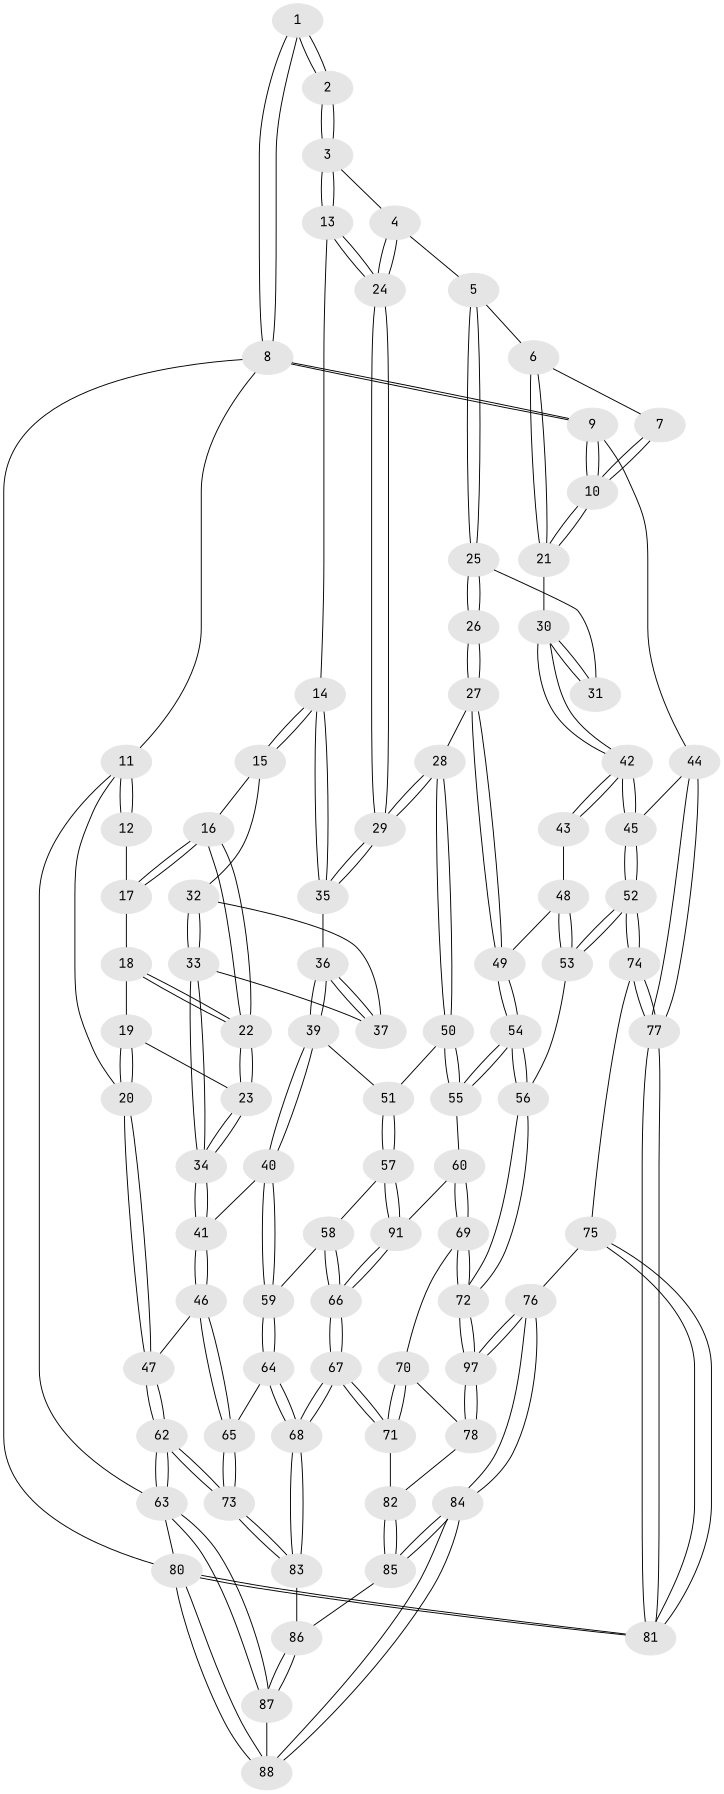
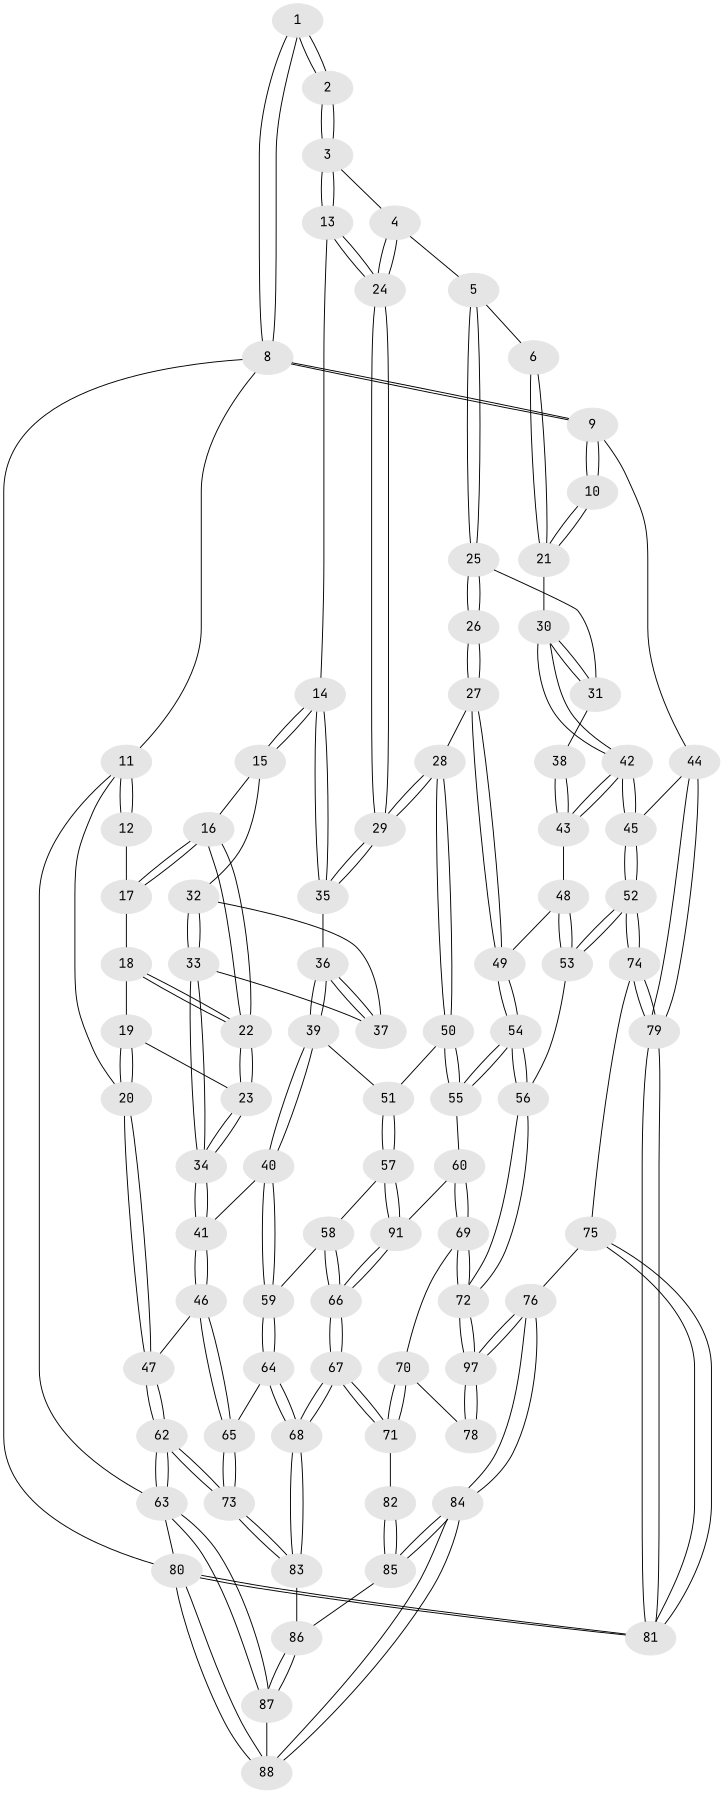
(660, 425) -> none
none -> (560, 762)
(654, 1032) -> (654, 1032)
(431, 1470) -> none
